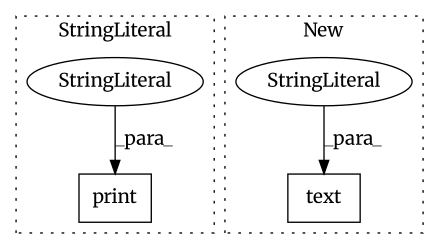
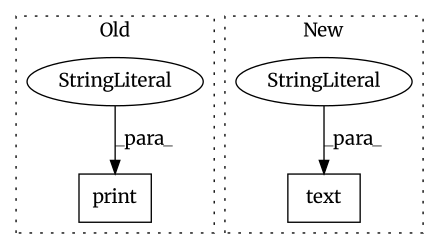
(115, 31) -> (115, 31)
